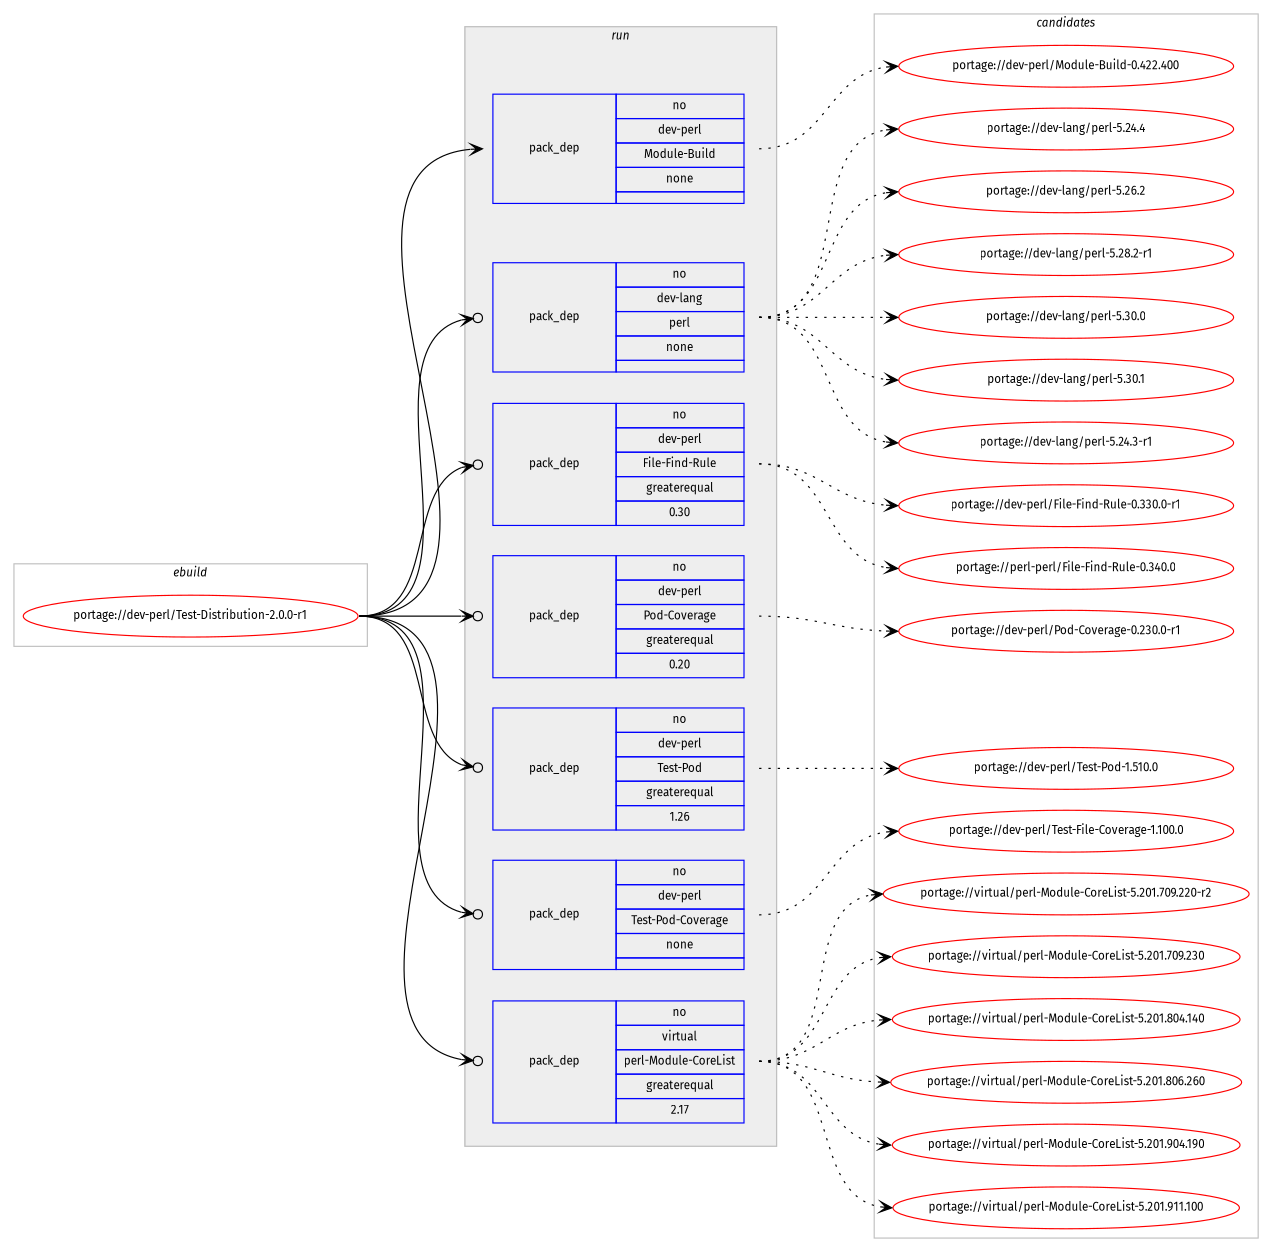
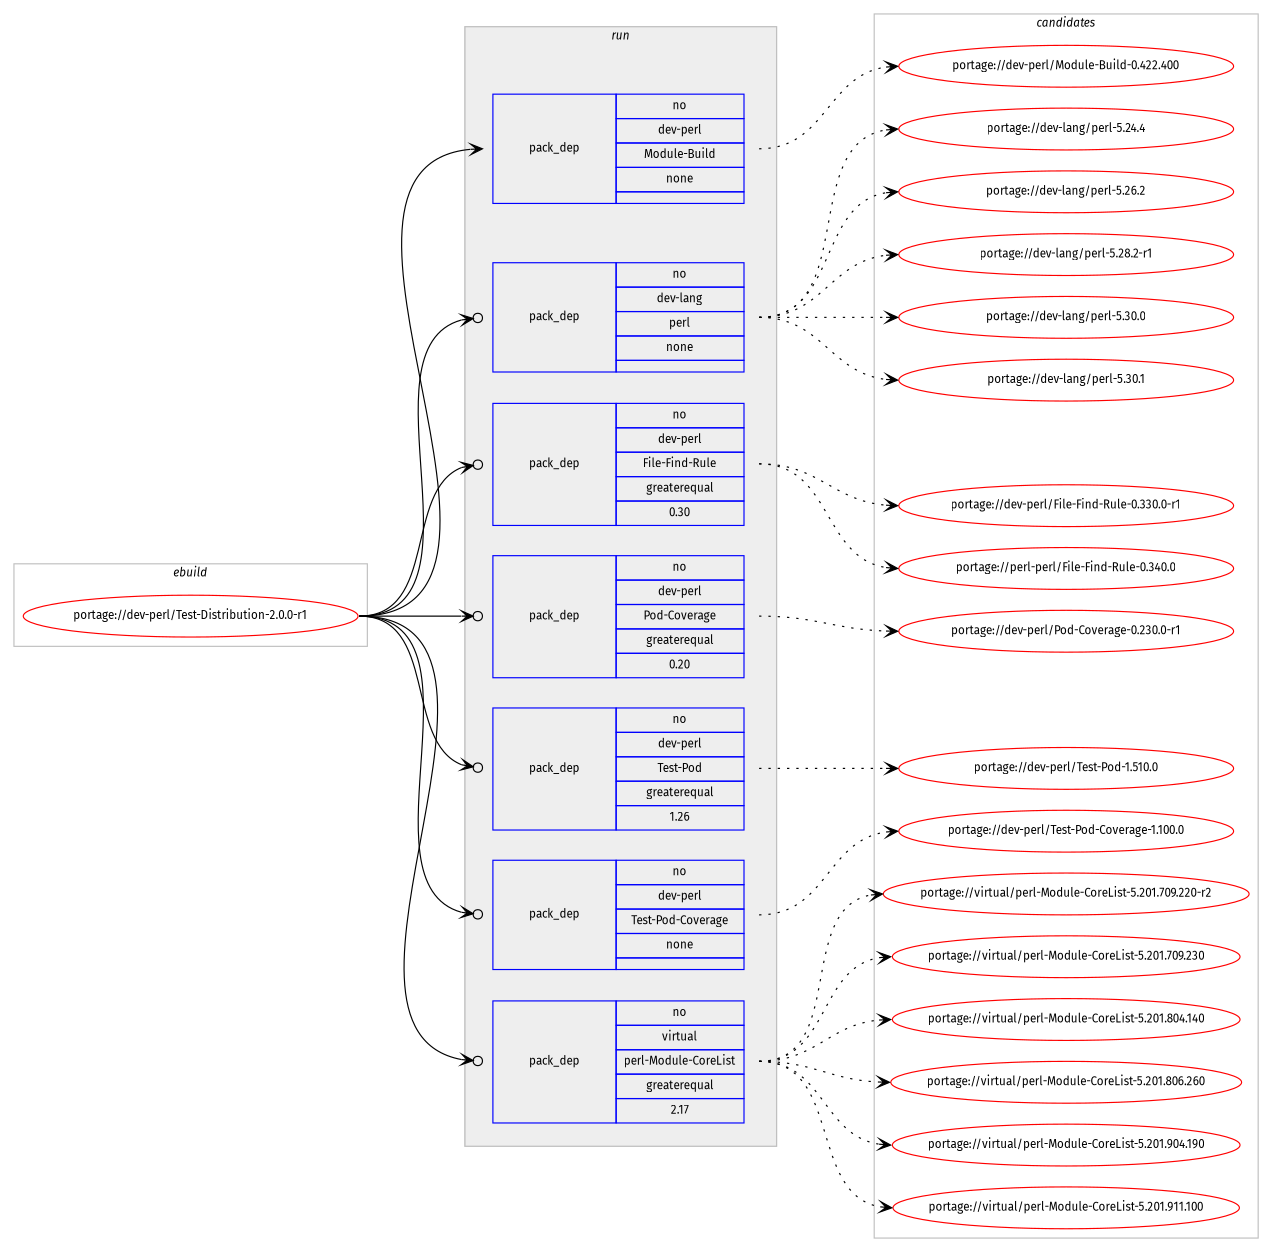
(1066, 443) -> none
(1066, 831) -> (1066, 831)
